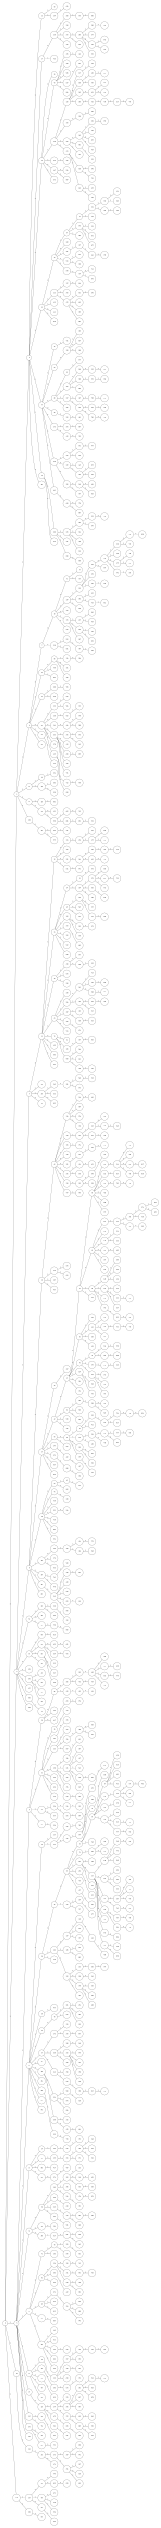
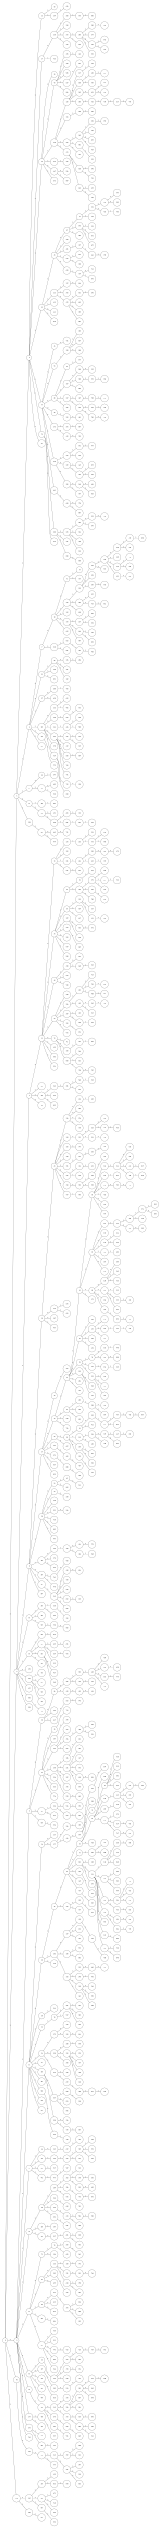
(105, 369) -> none
